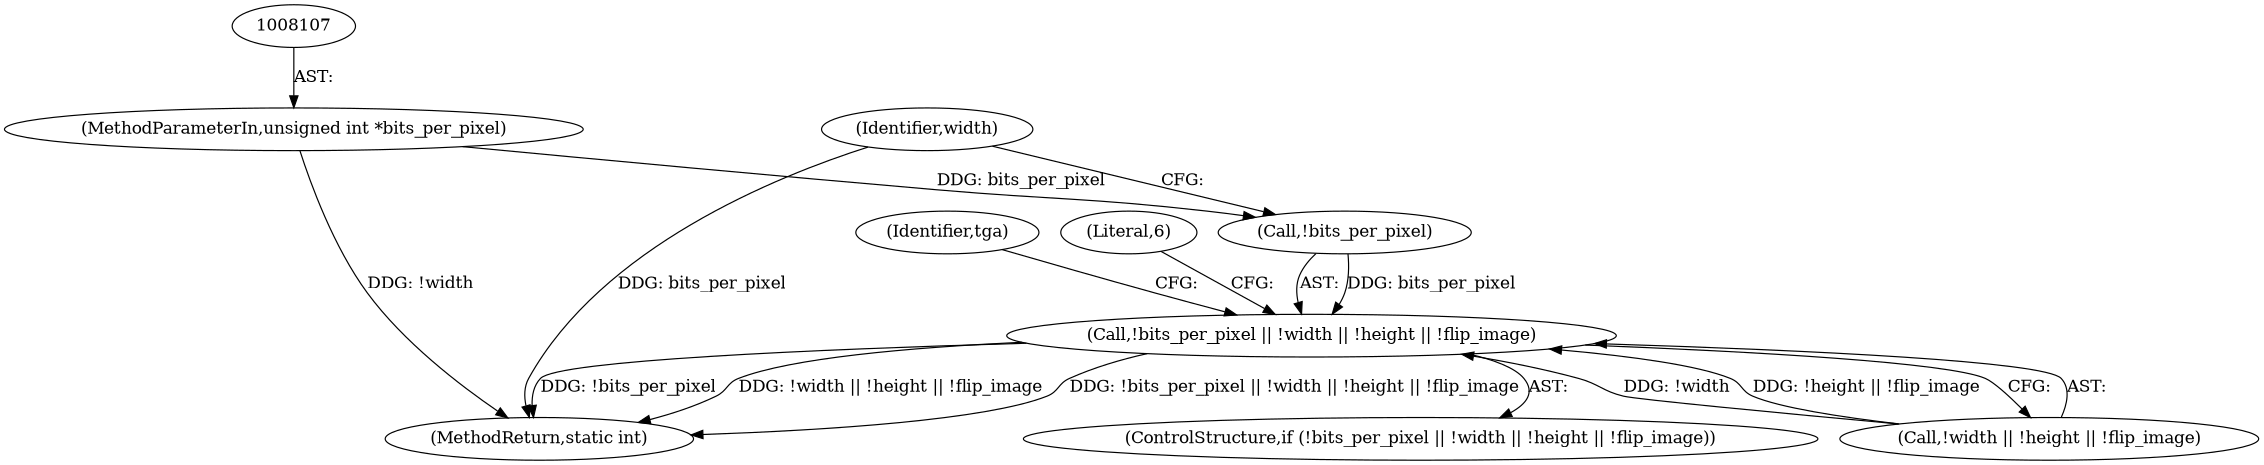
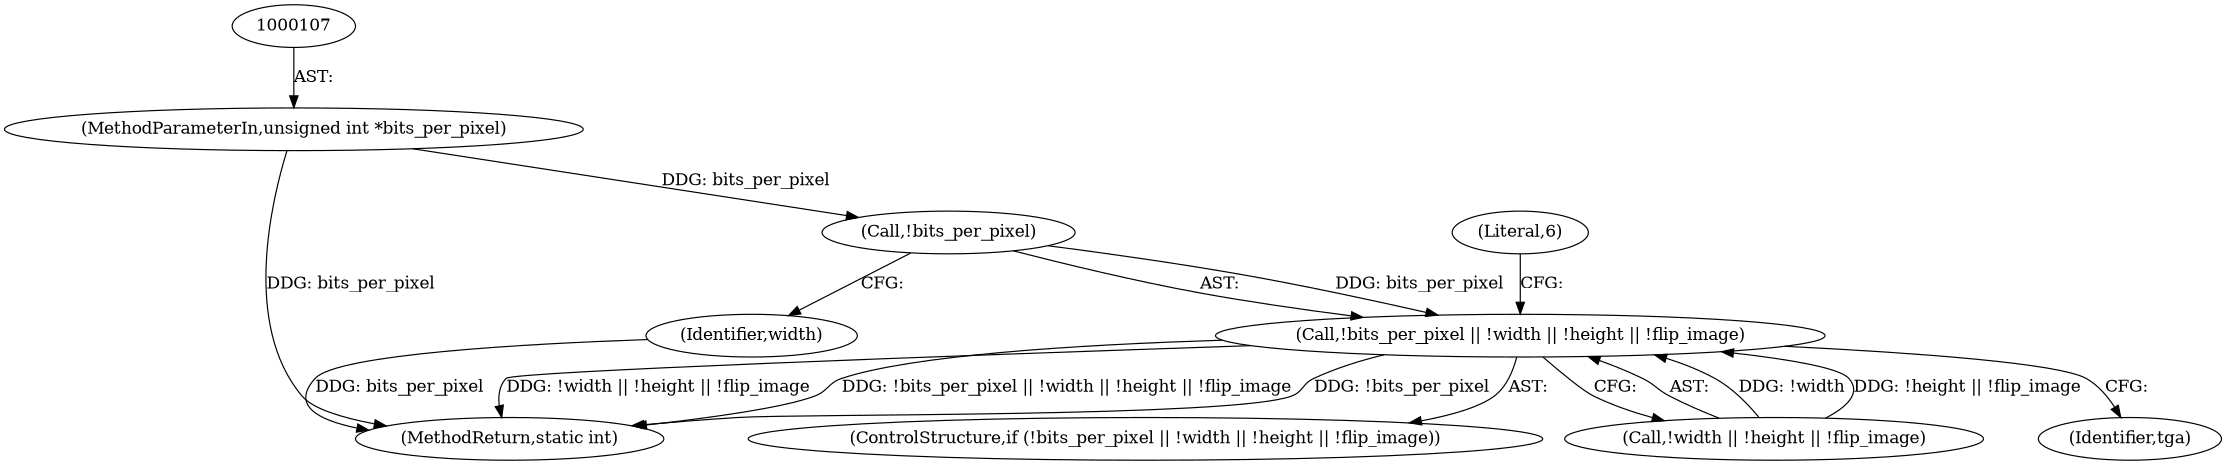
(294, 26) -> (294, 26)
(1128, 179) -> (855, 282)
(1113, 281) -> (1957, 358)
(421, 284) -> (351, 284)
